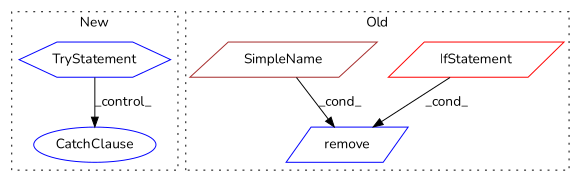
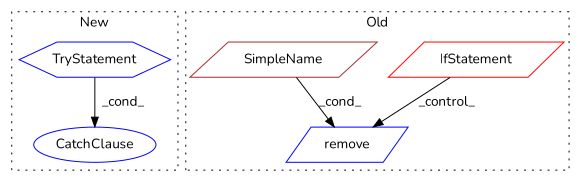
(123, 102) -> (123, 102)
(447, 102) -> (447, 102)
